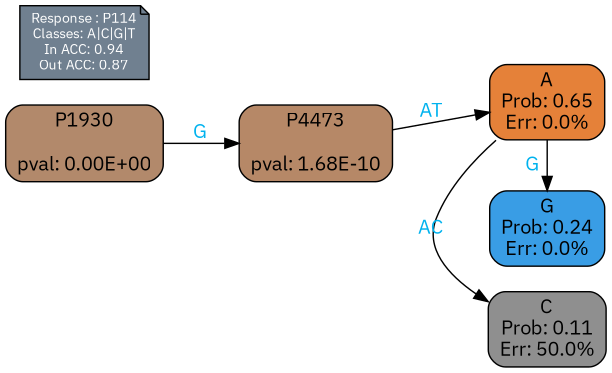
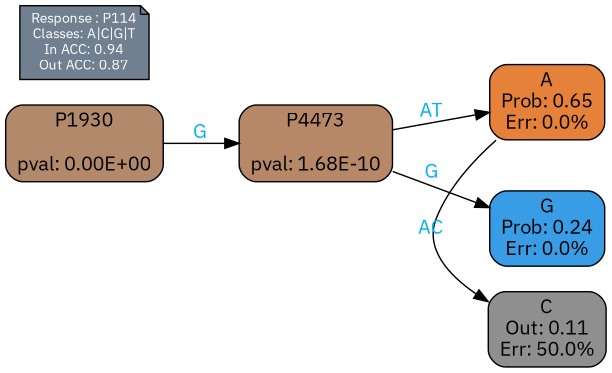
(547, 158) -> (434, 187)
(547, 329) -> (547, 329)
